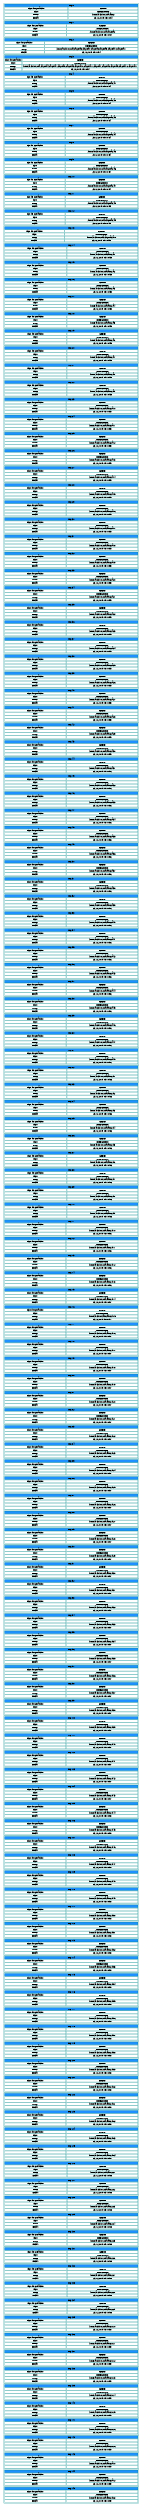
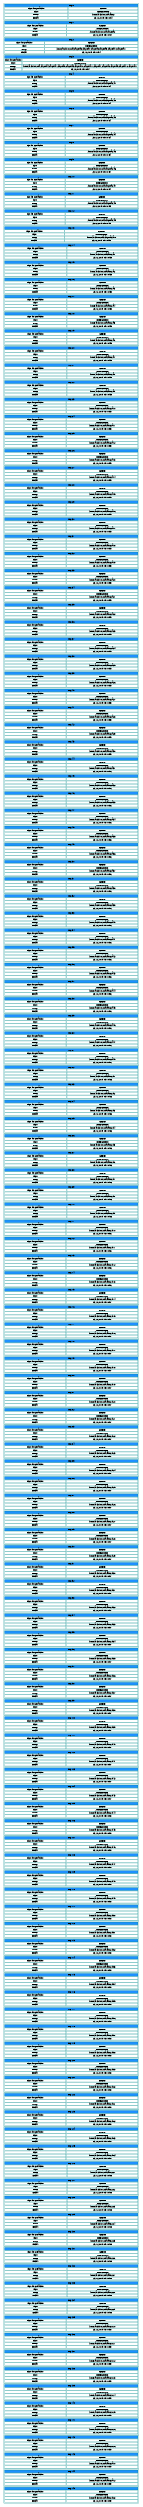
(102, 1316) -> (102, 1316)
